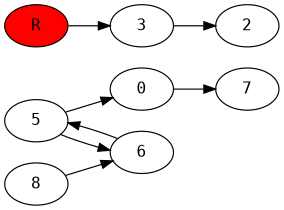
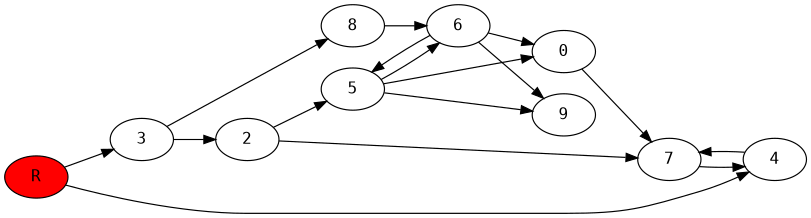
none -> (505, 37)
none -> (242, 86)
none -> (564, 115)
none -> (295, 117)
none -> (452, 149)
none -> (775, 159)
